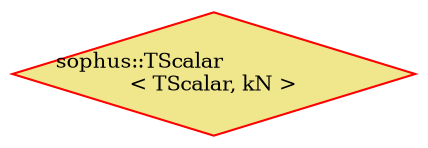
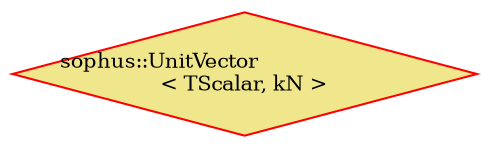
(214, 74) -> (245, 74)
